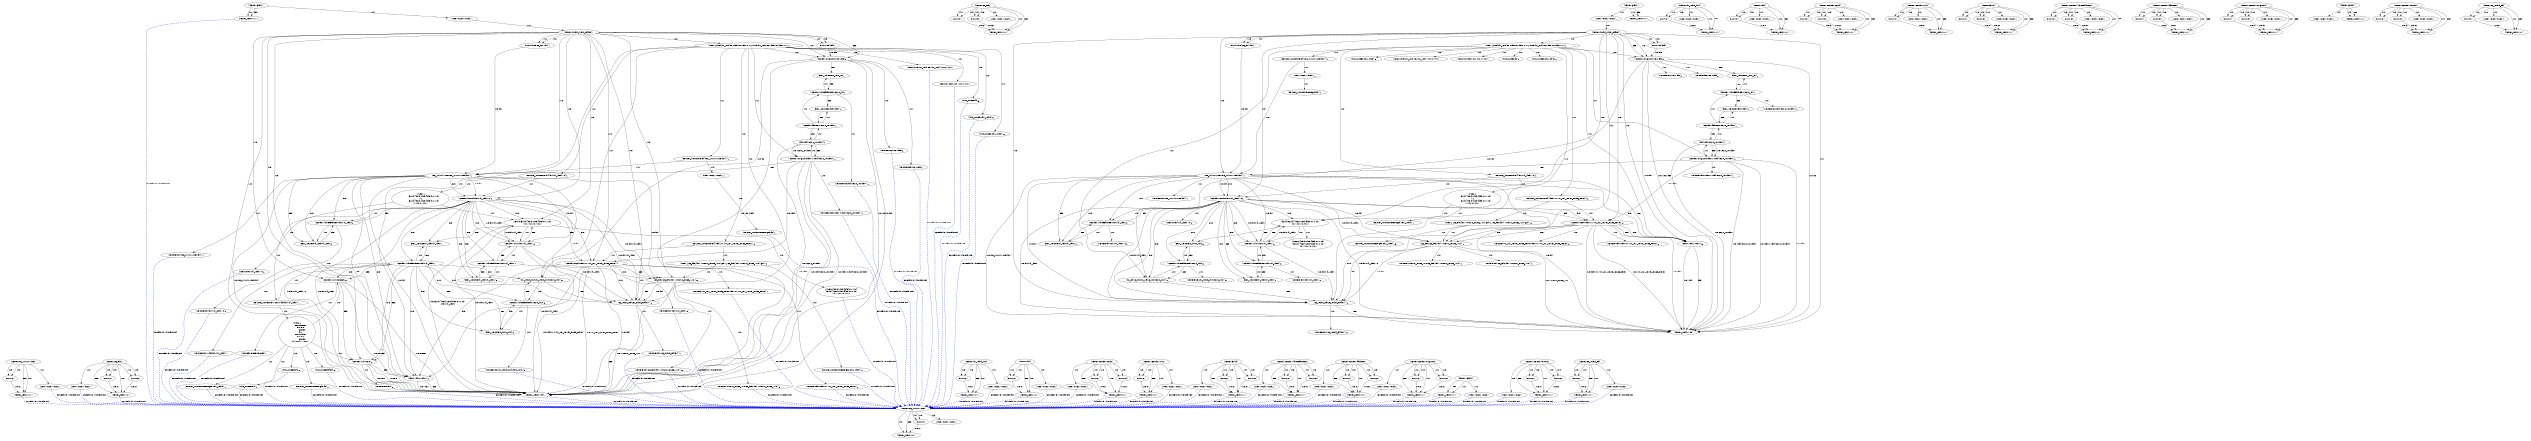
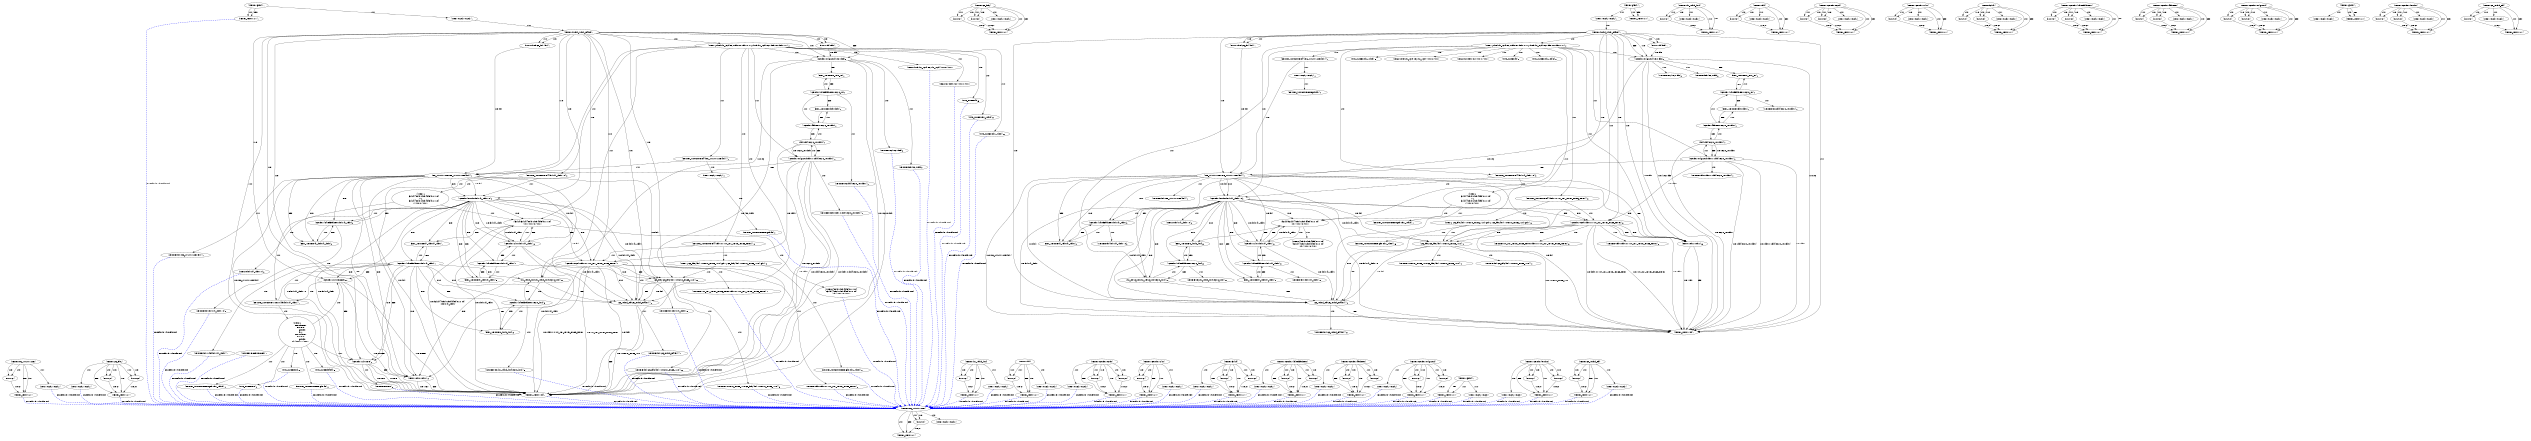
(294, 312) -> (308, 290)
